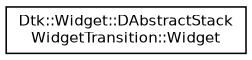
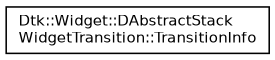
(126, 30) -> (138, 30)
